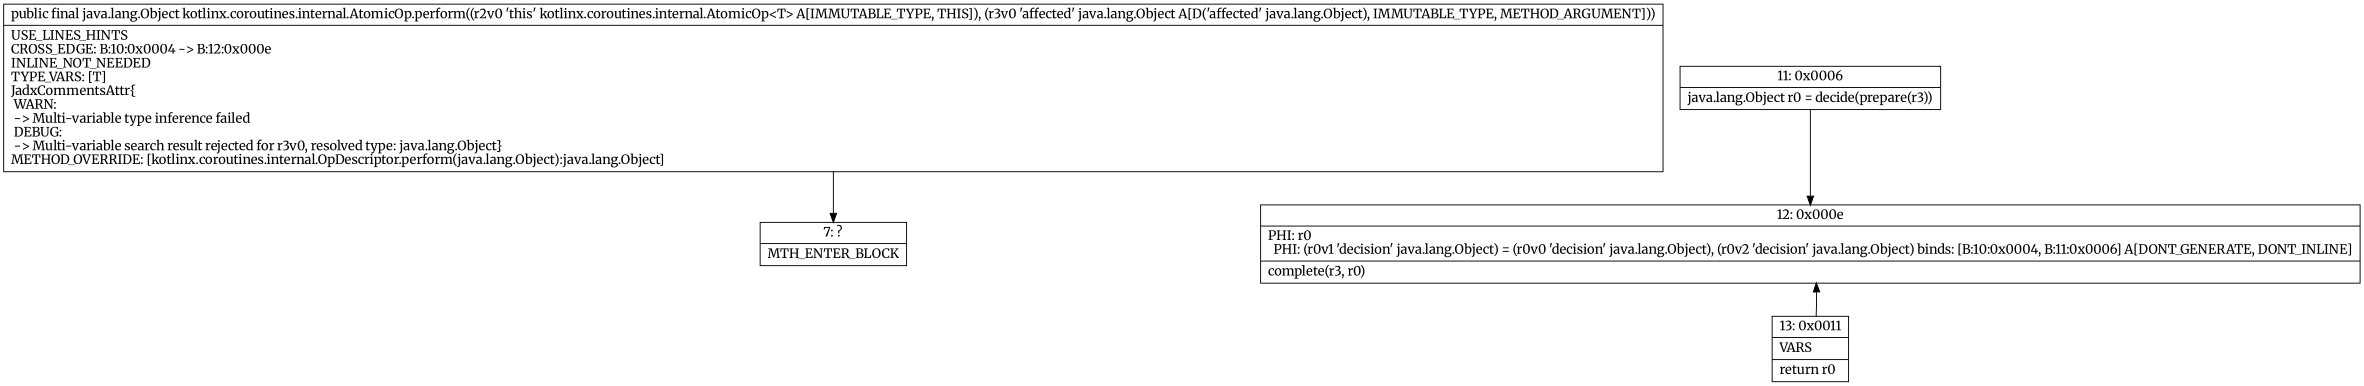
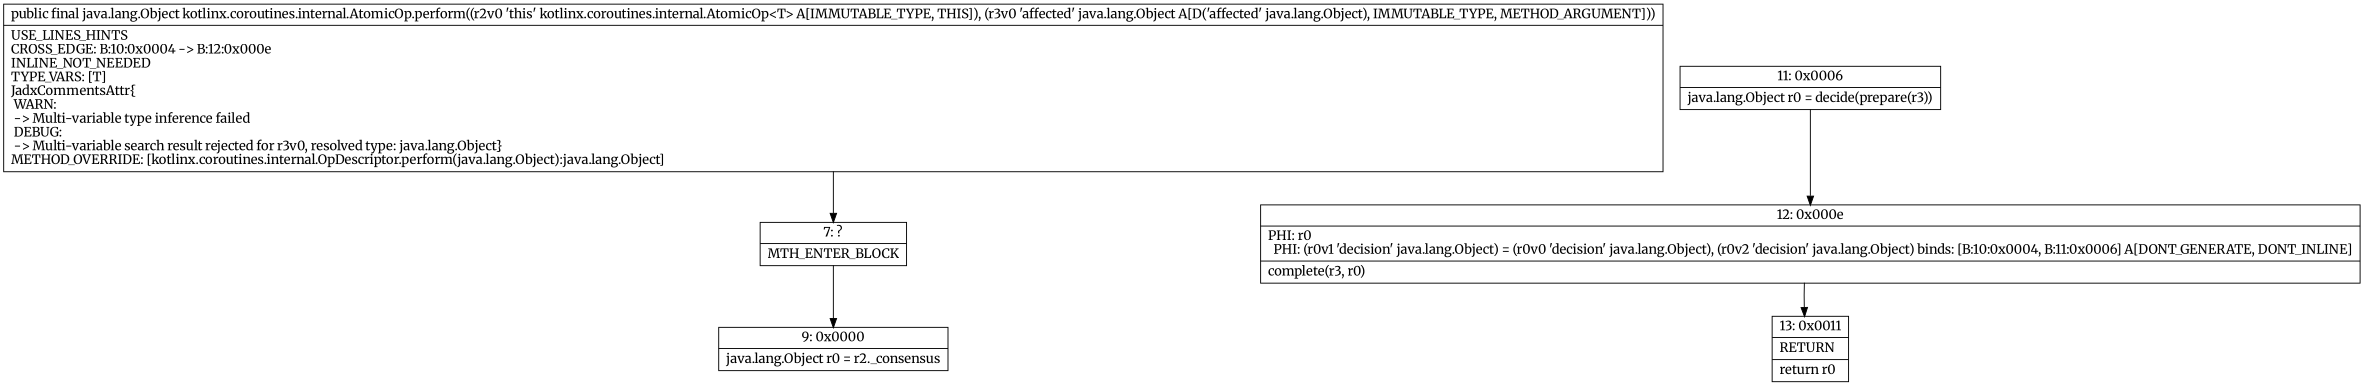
(1817, 304) -> (1804, 295)
(1796, 348) -> (1807, 348)
none -> (833, 349)
